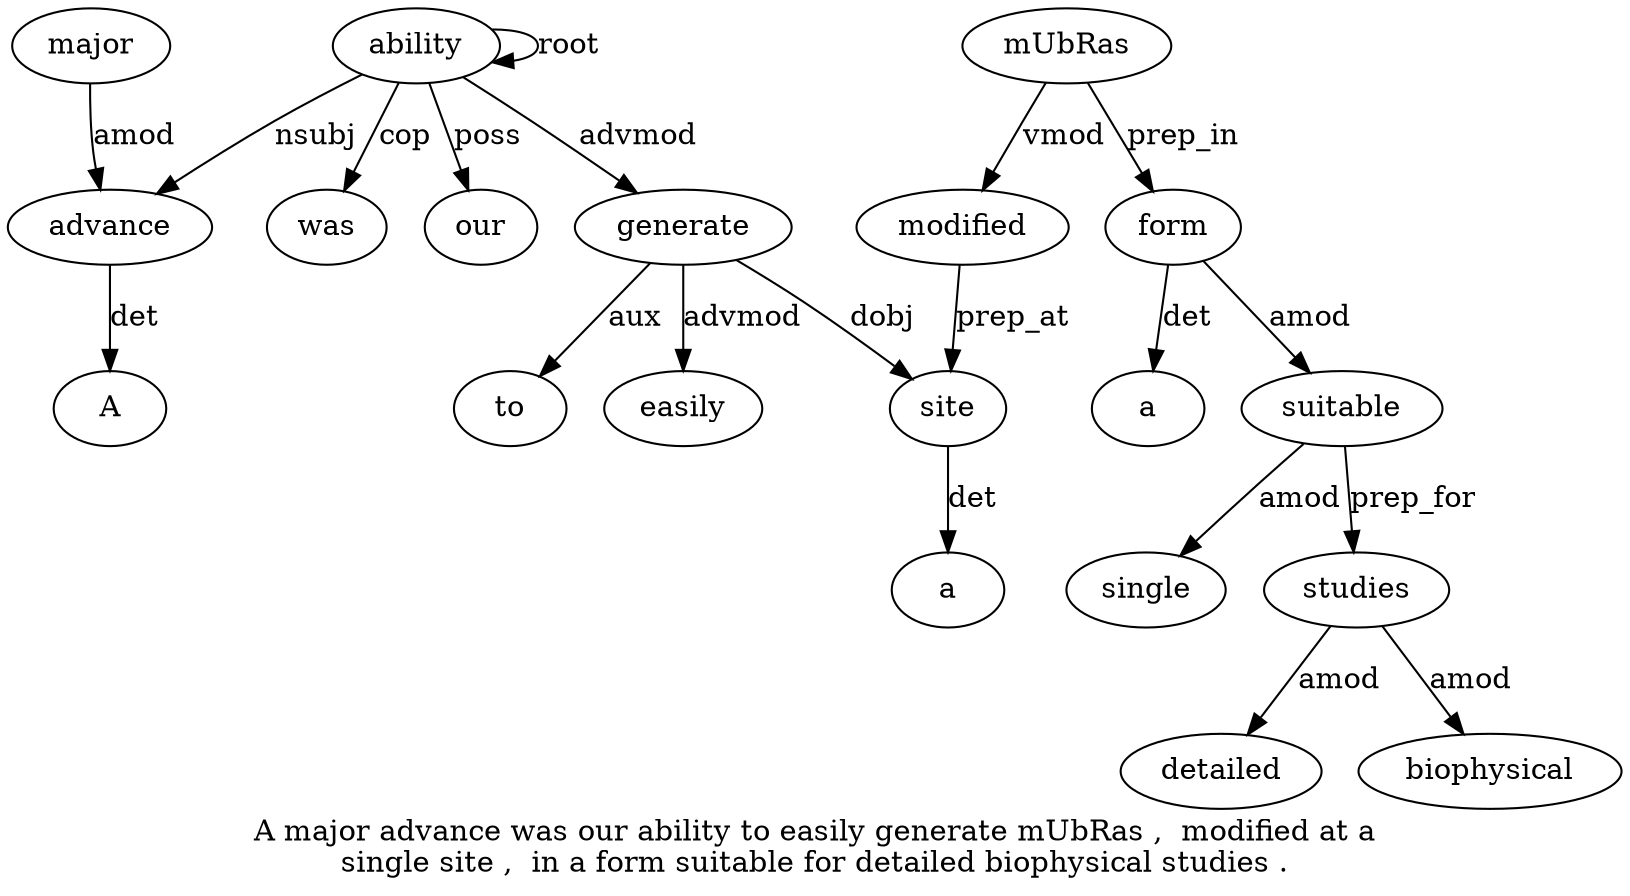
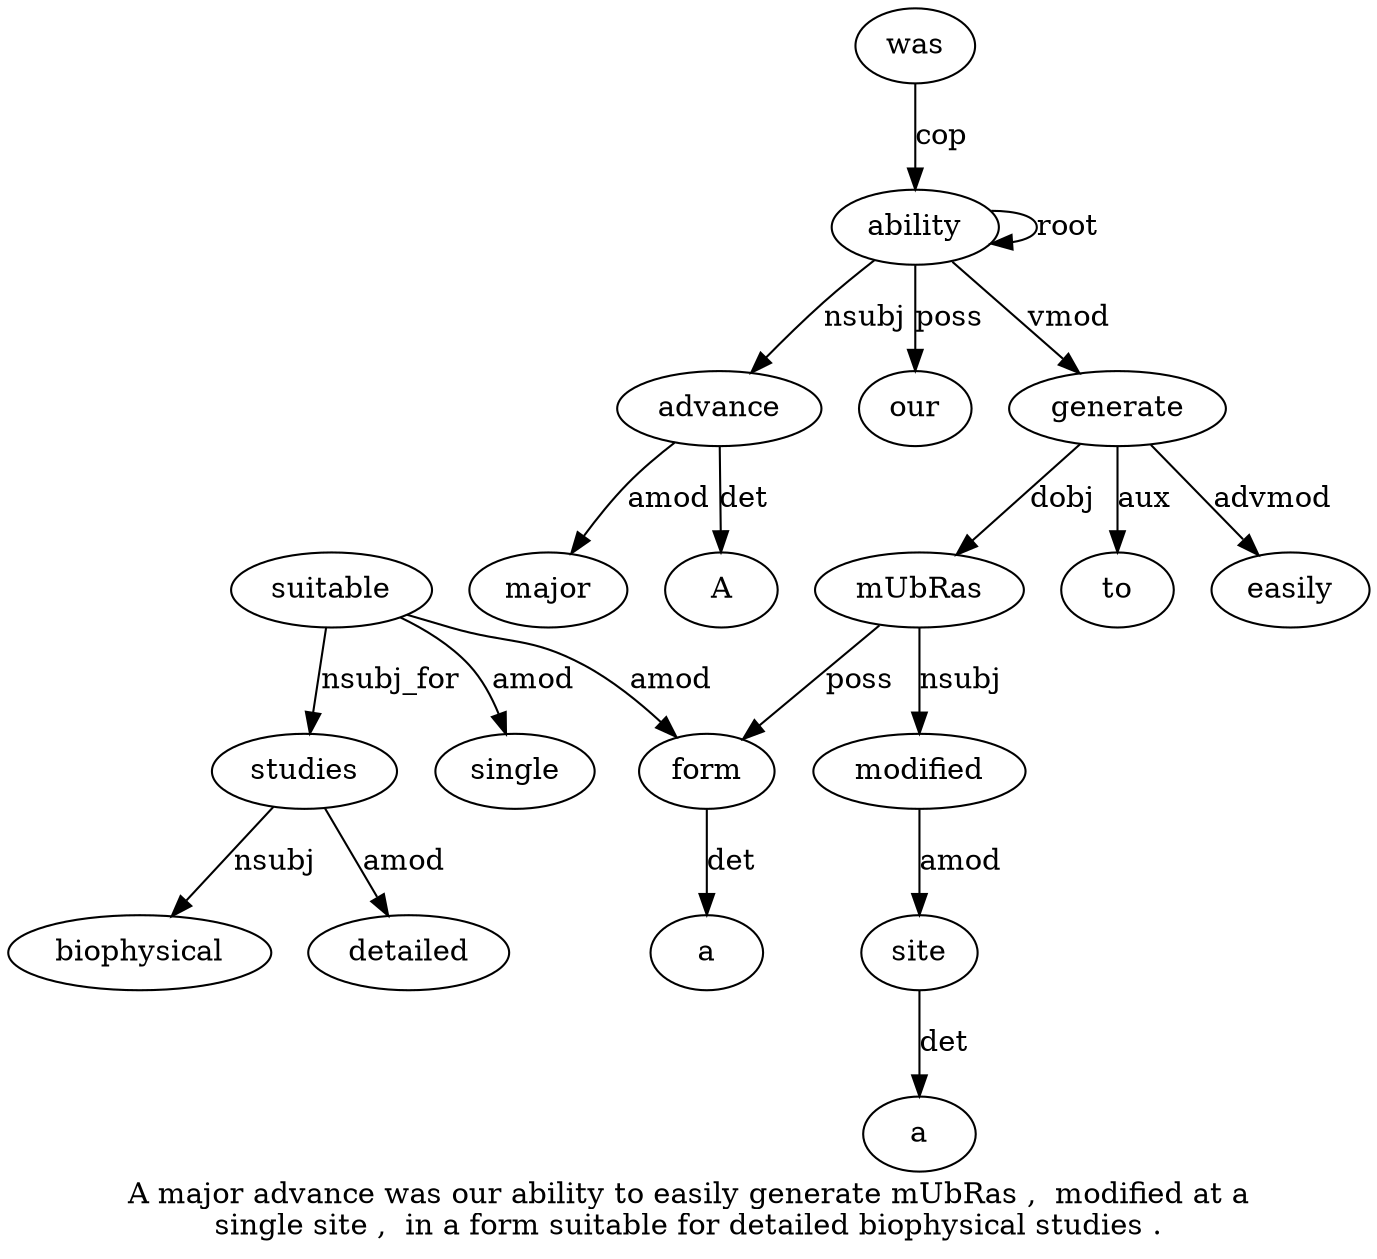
(91, 127) -> (626, 486)
(376, 127) -> (915, 126)
(638, 137) -> (1070, 318)
(1065, 137) -> (961, 681)
(1184, 137) -> (860, 681)
(1249, 309) -> (543, 648)
(817, 311) -> (1026, 492)
(1014, 318) -> (961, 862)
(1414, 499) -> (391, 681)
(1471, 681) -> (275, 862)
